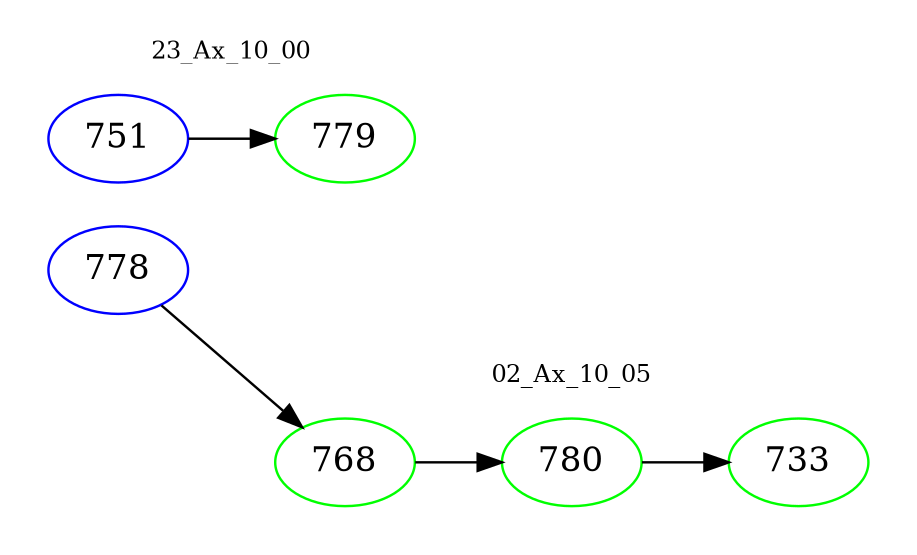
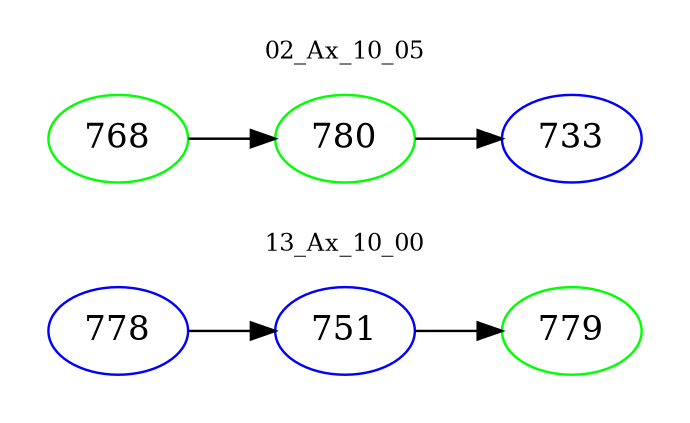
(232, 52) -> (345, 245)
(222, 358) -> (219, 331)
(799, 462) -> (572, 139)
